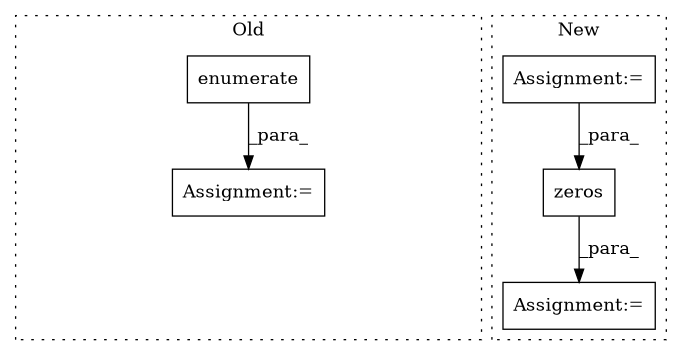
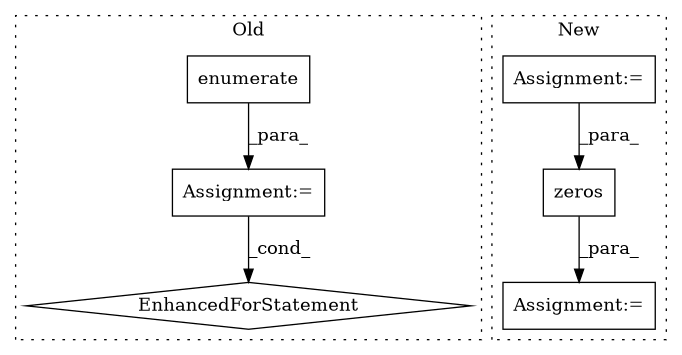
none -> (249, 306)
